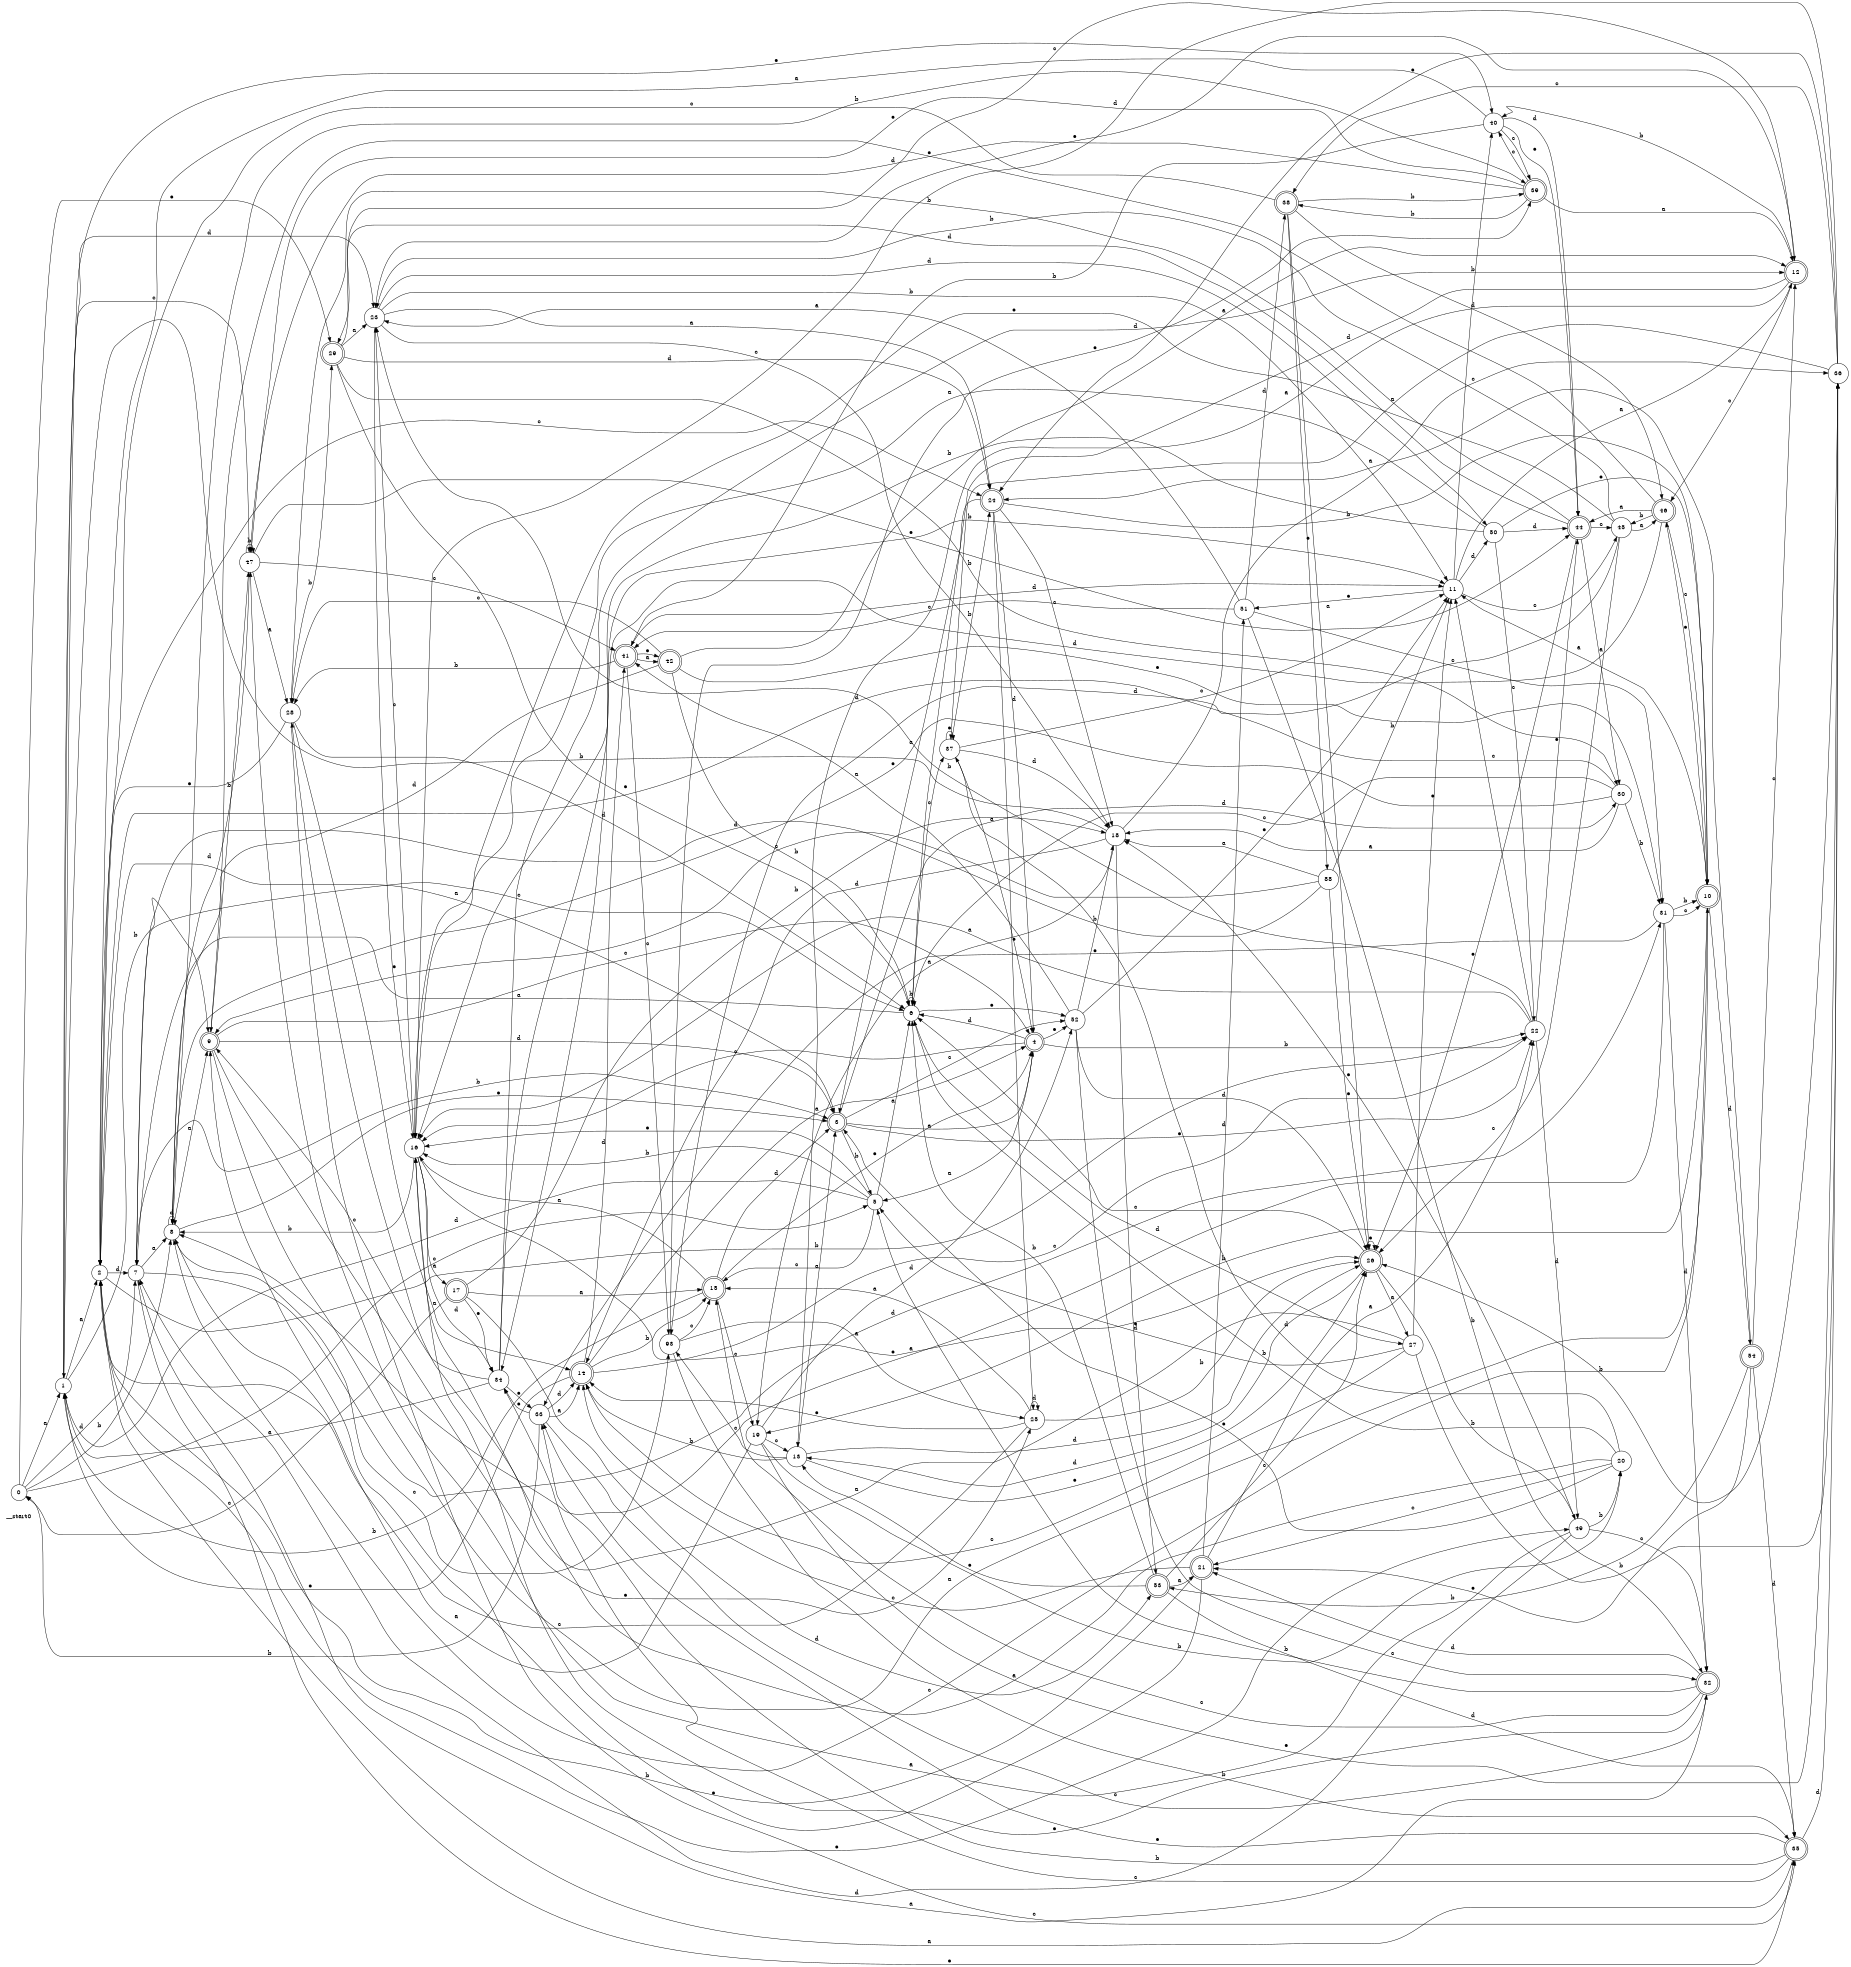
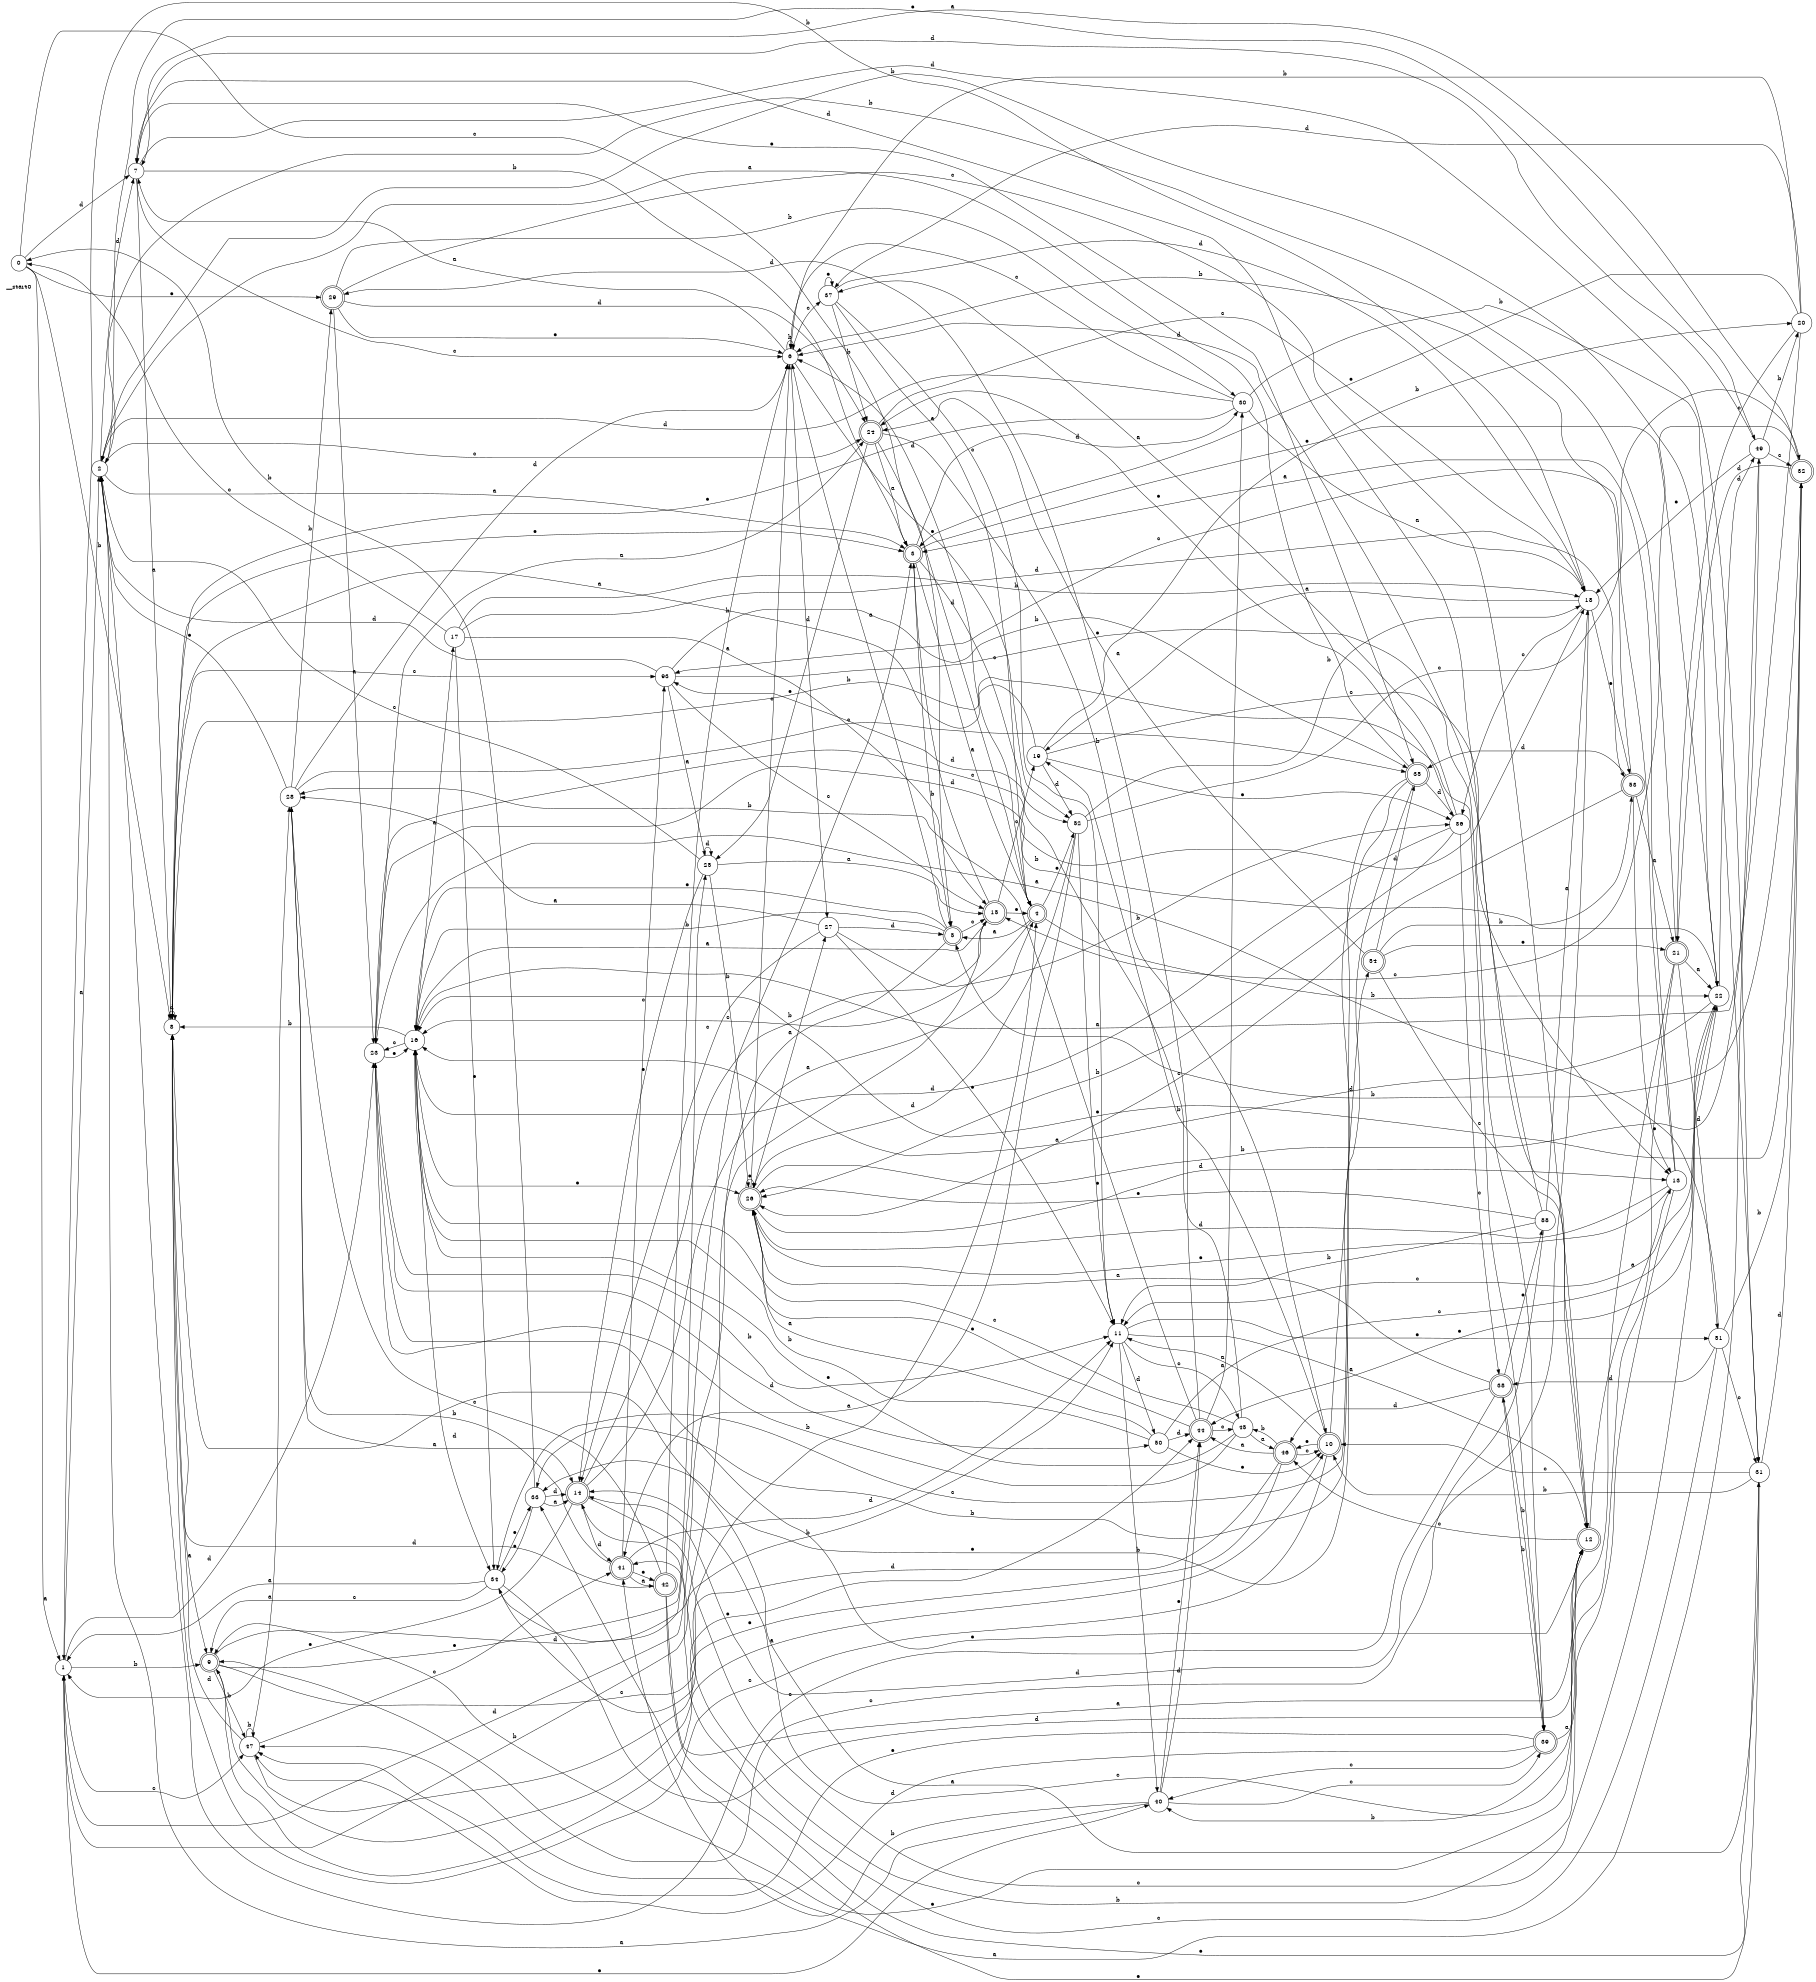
none -> (340, 622)
(875, 1202) -> (953, 936)
(456, 1291) -> (455, 637)
(1080, 1789) -> none
